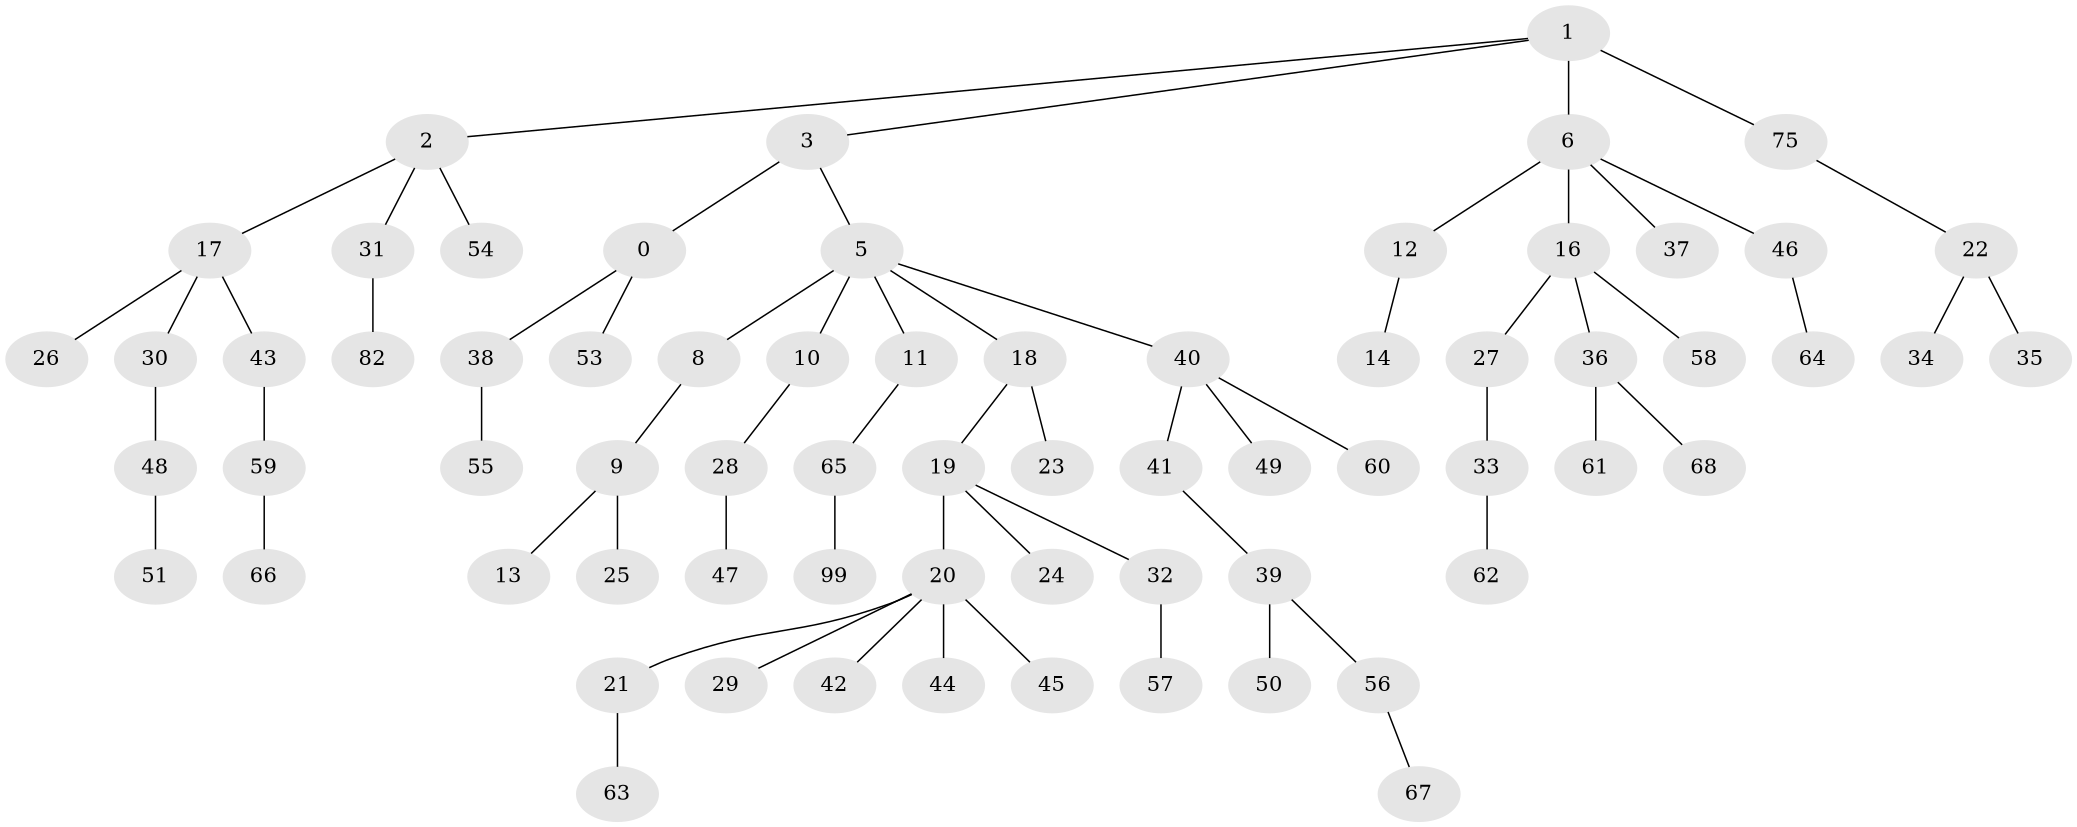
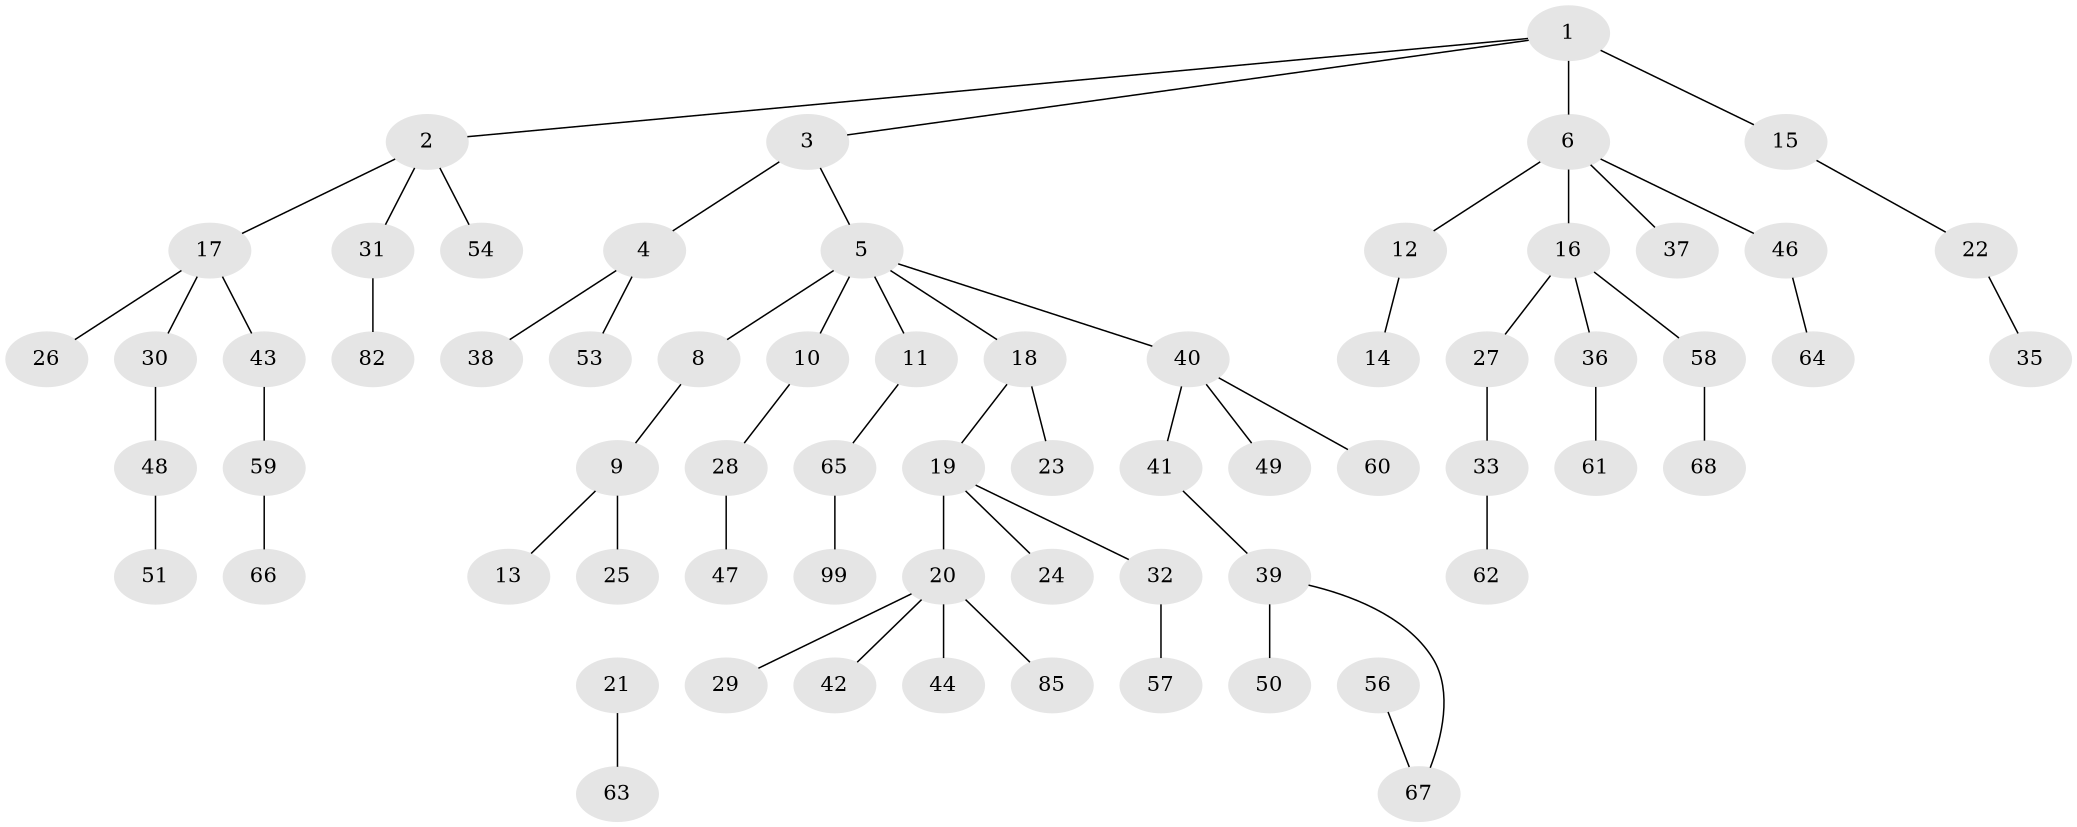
(1786, 142) -> (1786, 142)
(645, 251) -> (645, 251)
(1922, 359) -> none
(1650, 414) -> (1704, 414)
(482, 468) -> none
(781, 631) -> none
(1324, 631) -> (1422, 645)
(1052, 685) -> (1052, 685)
